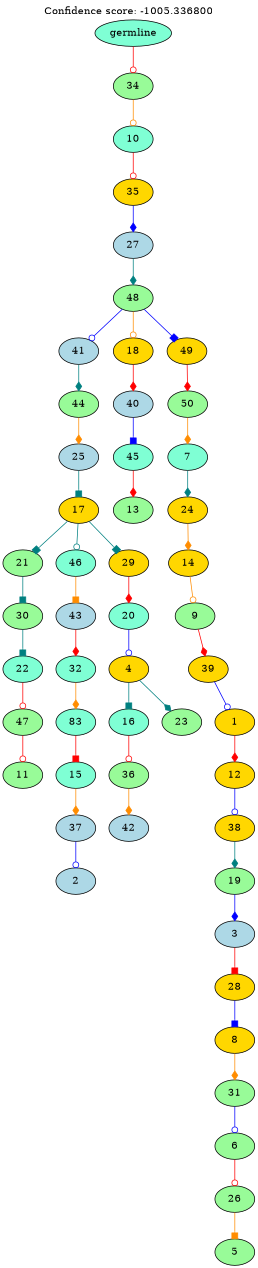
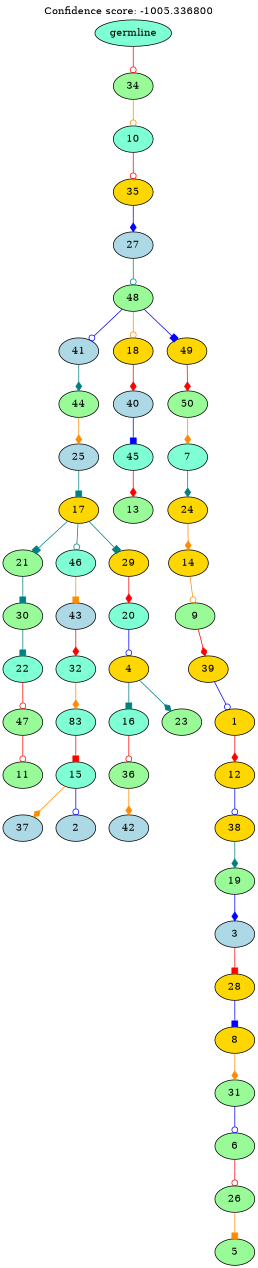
(133, 267) -> (133, 269)
(76, 852) -> (76, 799)
